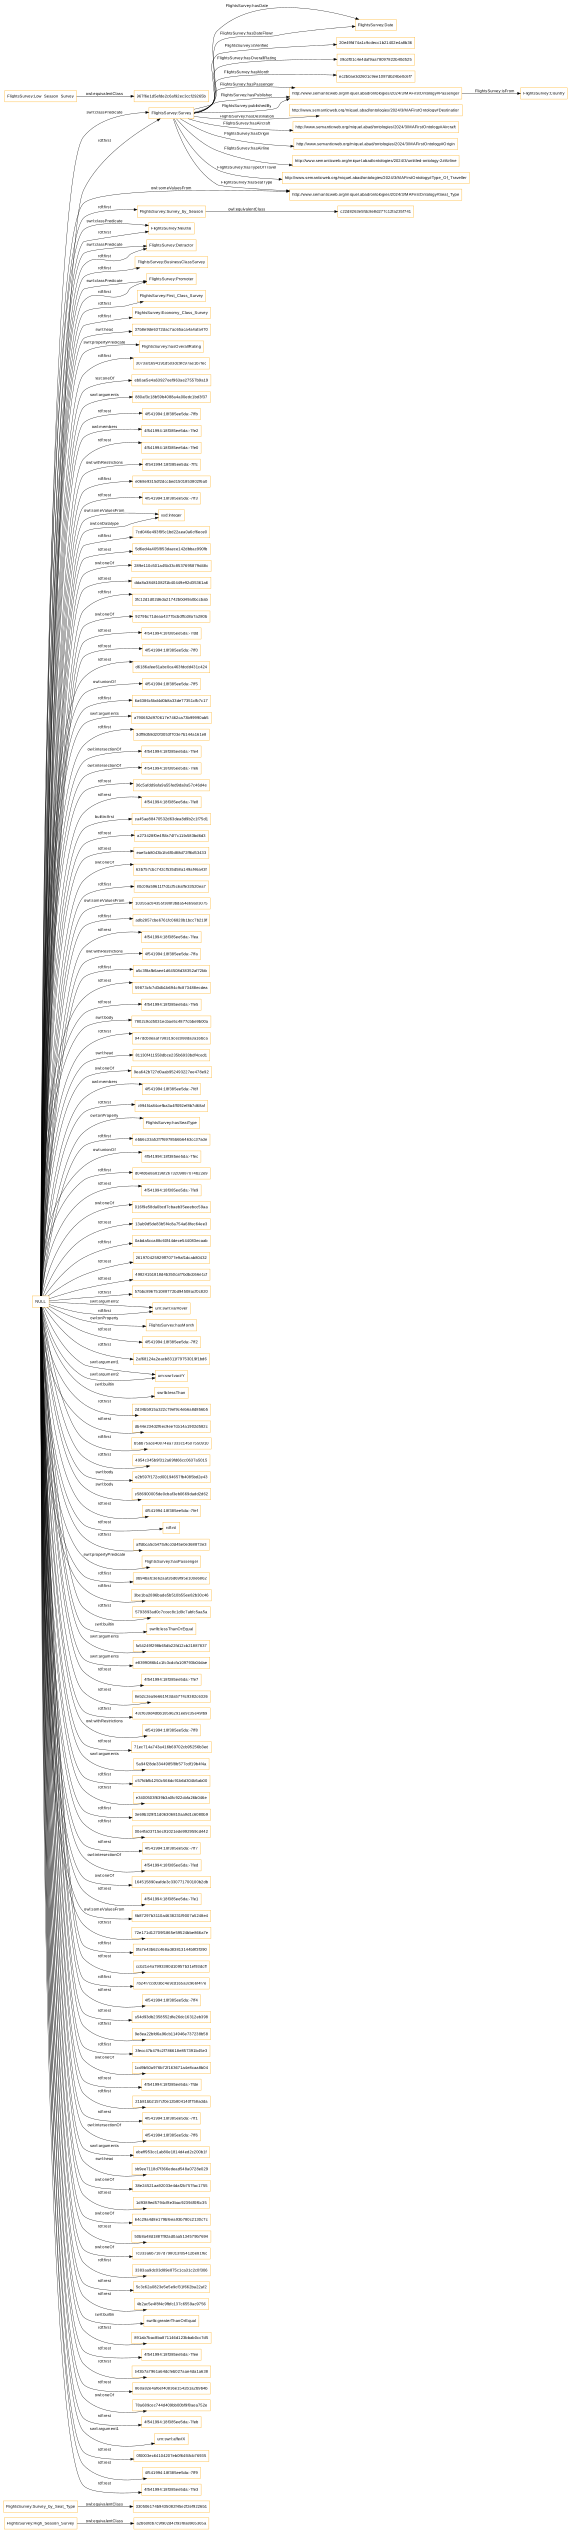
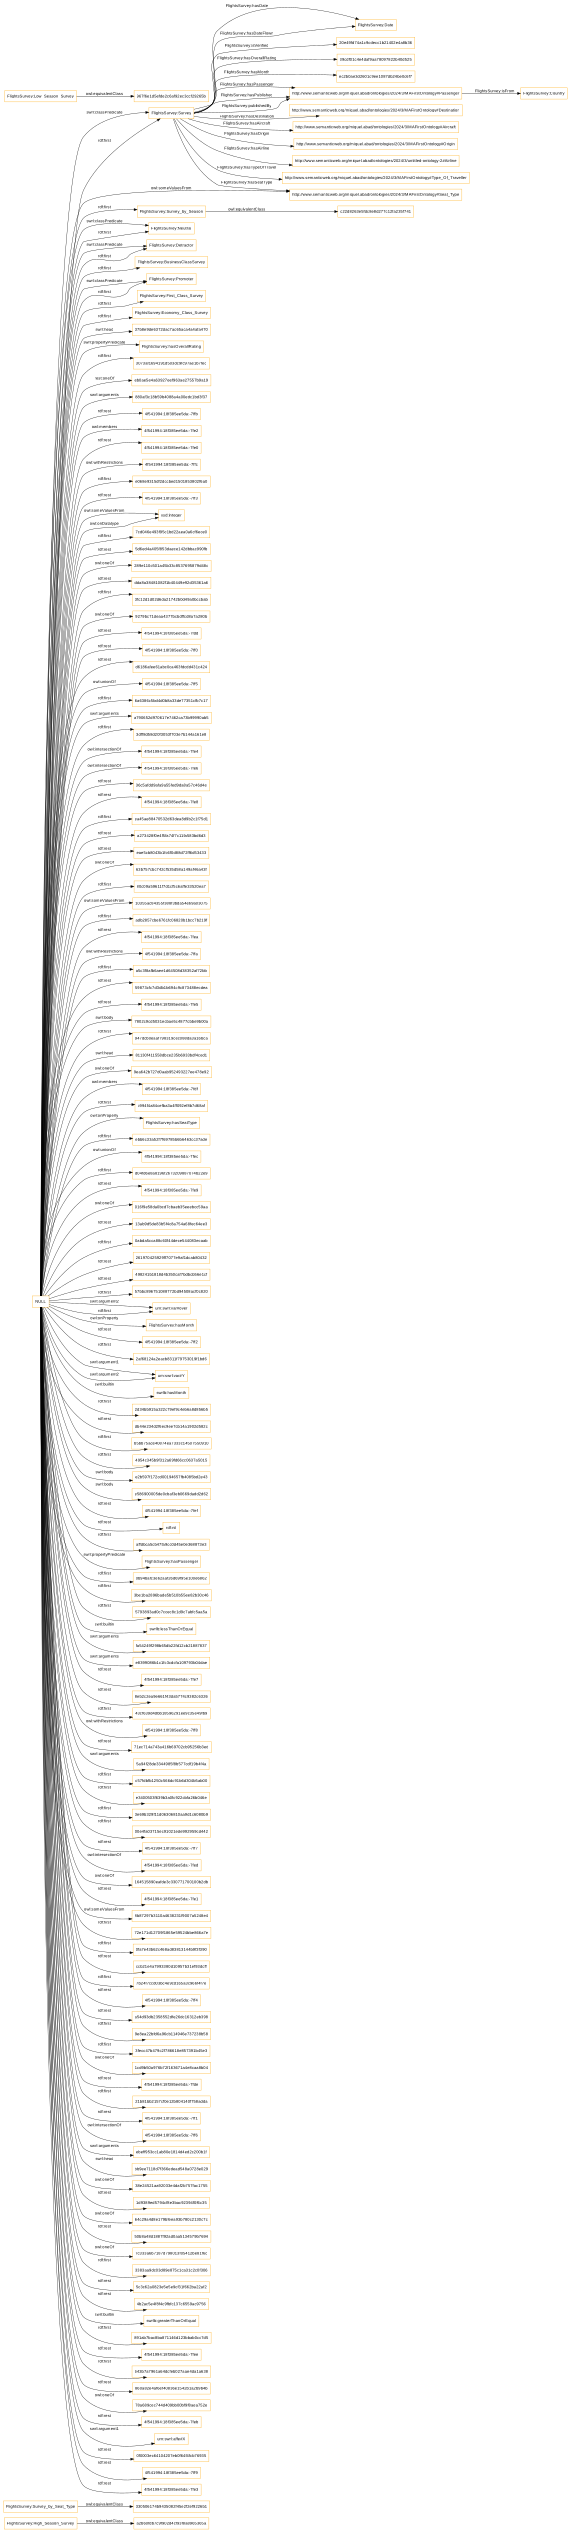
(105, 817) -> (105, 817)
(171, 1393) -> (171, 1393)
